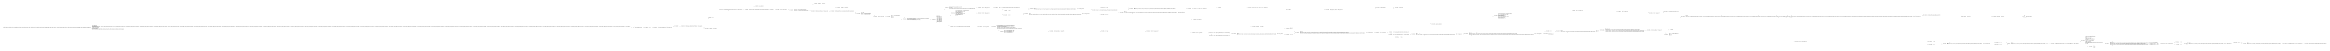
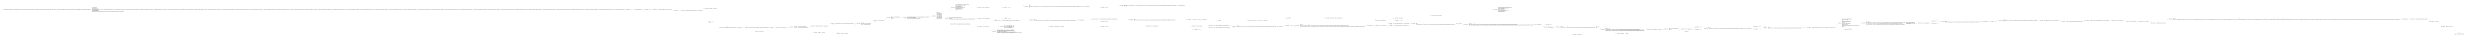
none -> (2097, 20)
